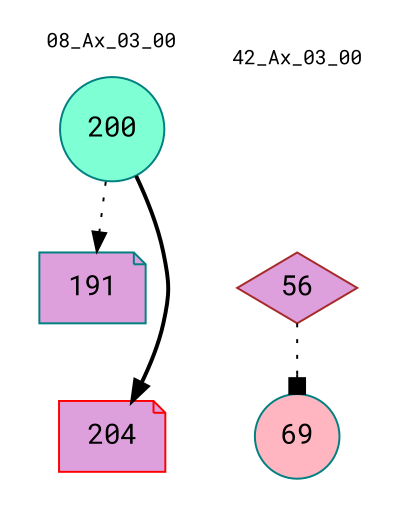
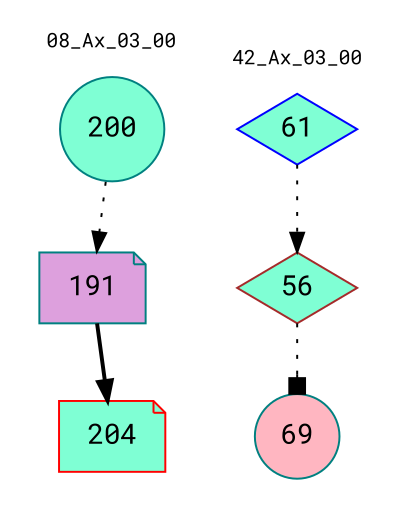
none -> (297, 129)
(168, 279) -> (101, 352)
(297, 288) -> (297, 288)
(112, 436) -> (112, 436)
